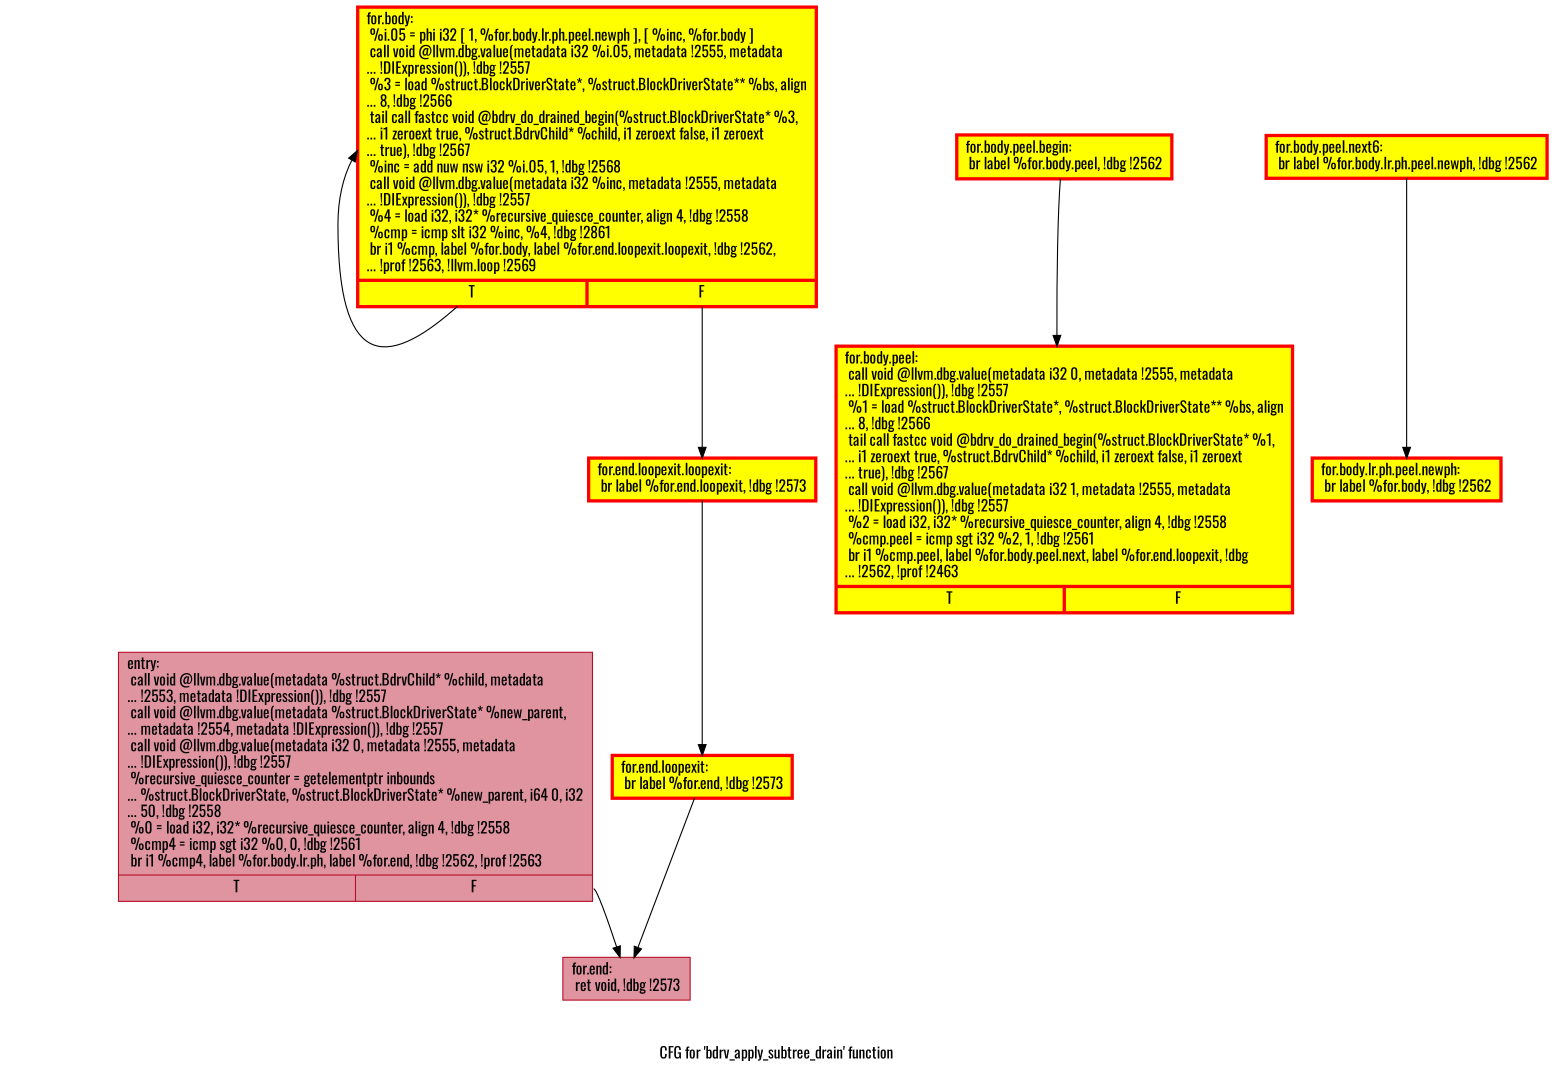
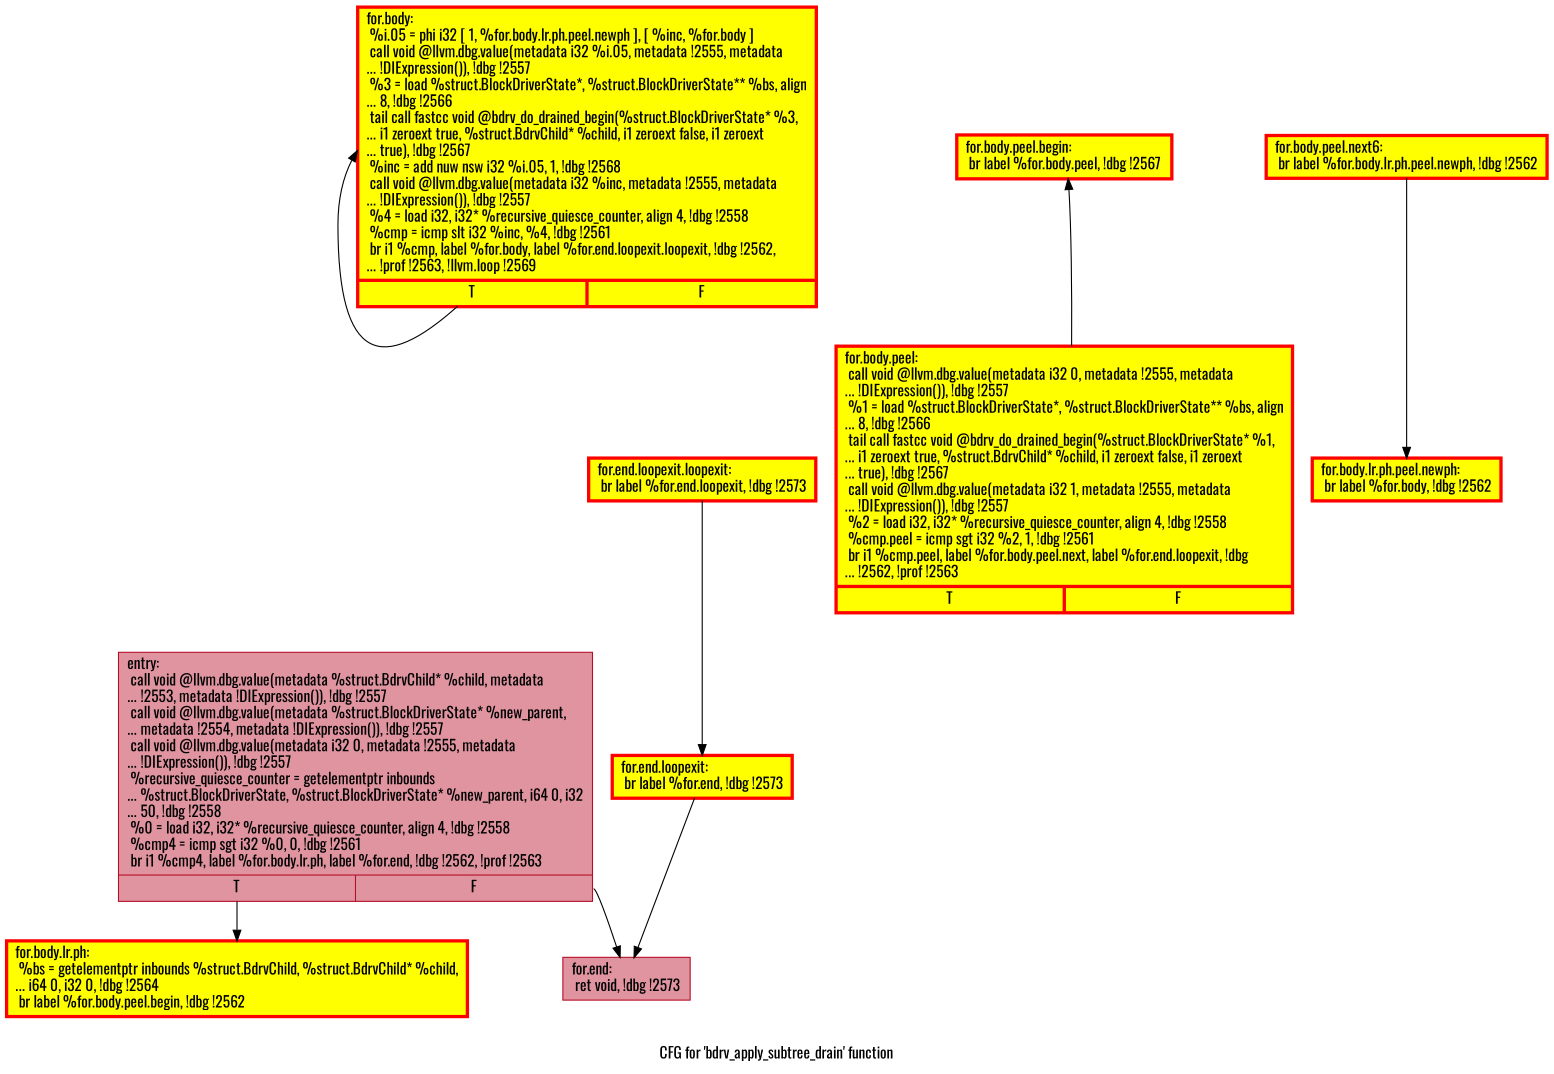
(1064, 165) -> (1063, 165)
(489, 234) -> (489, 234)
(1057, 257) -> (1071, 268)
(702, 377) -> none
(902, 573) -> (902, 573)
none -> (237, 979)
